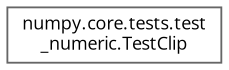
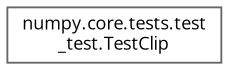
(114, 35) -> (114, 35)
